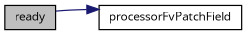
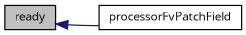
(71, 10) -> (83, 25)
